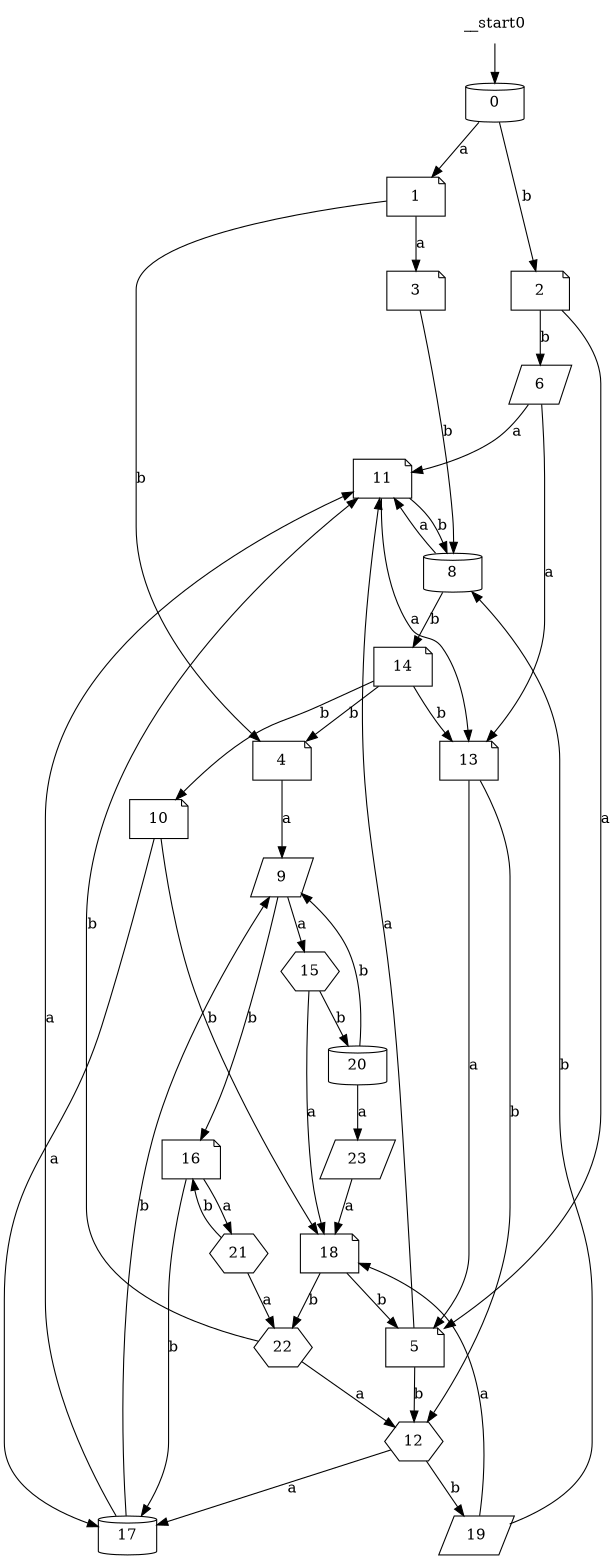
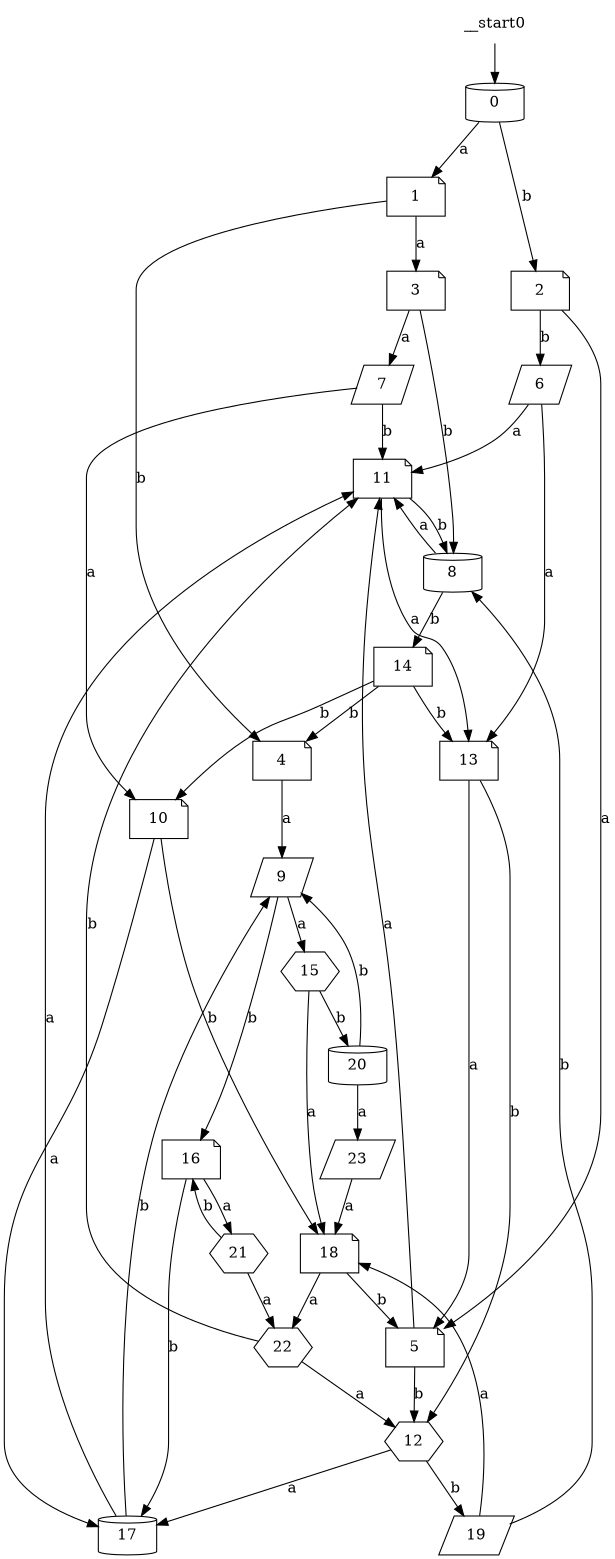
none -> (383, 385)
(314, 1300) -> (314, 1300)
